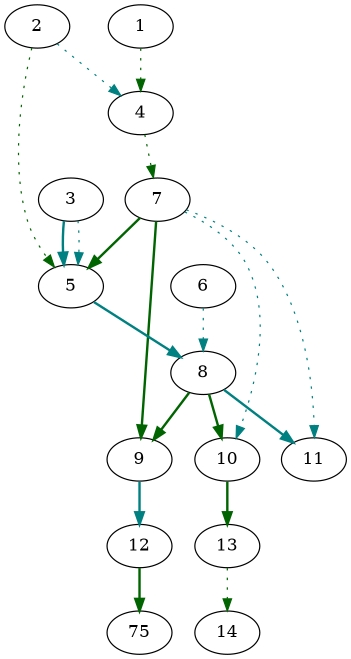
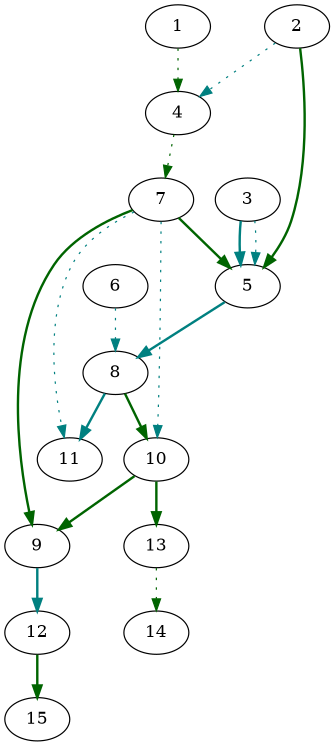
(19, 155) -> (303, 156)
(175, 411) -> (102, 499)
(140, 633) -> (37, 719)
